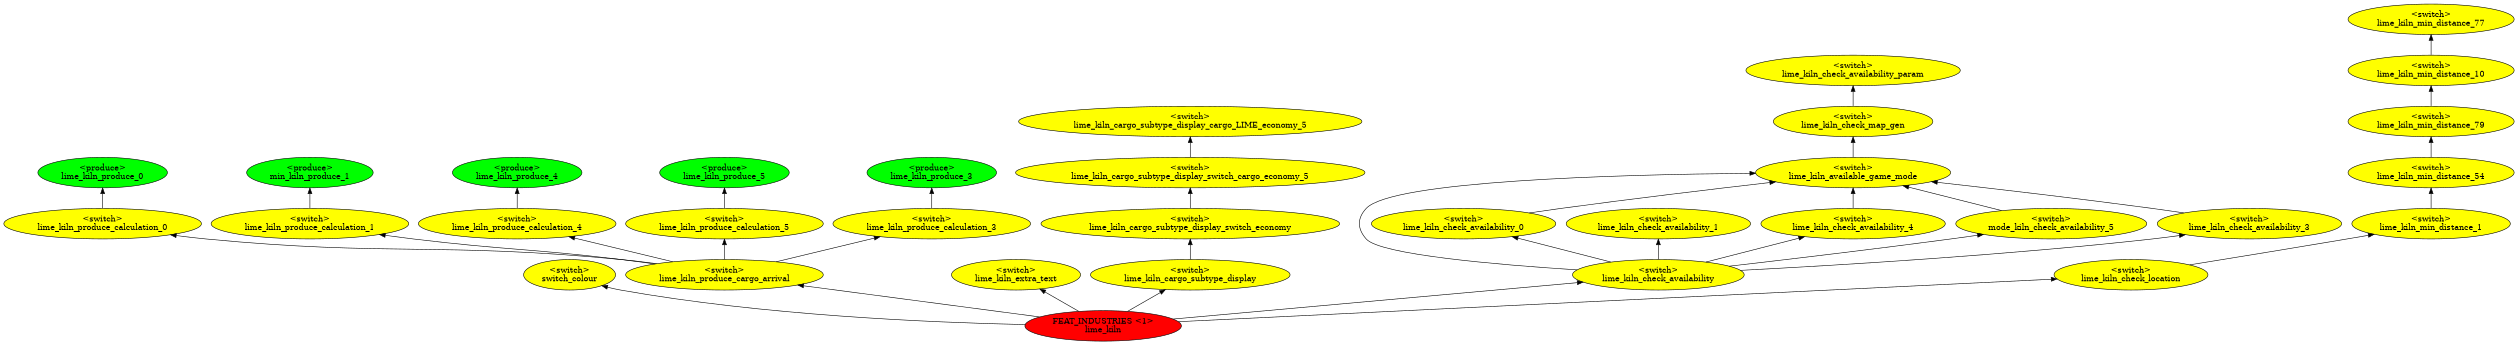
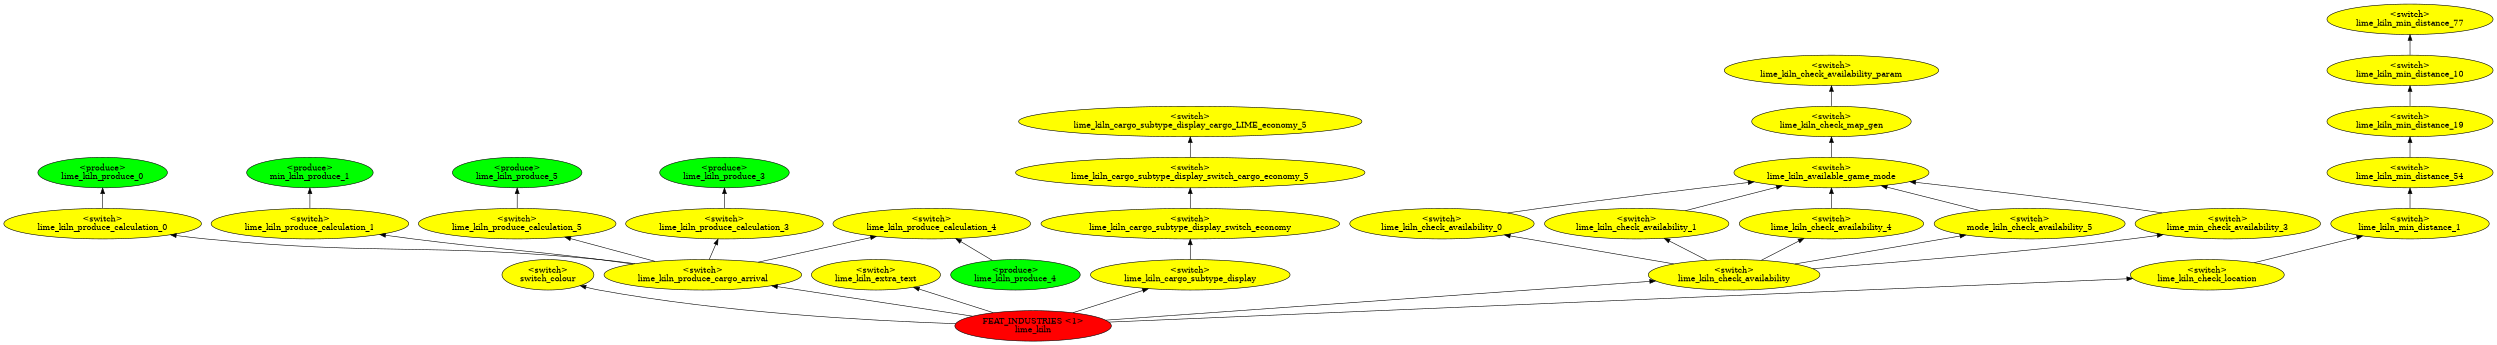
(2431, 121) -> (2410, 121)
(1432, 190) -> (1731, 199)
(517, 201) -> (977, 251)
(2249, 224) -> (2228, 224)
